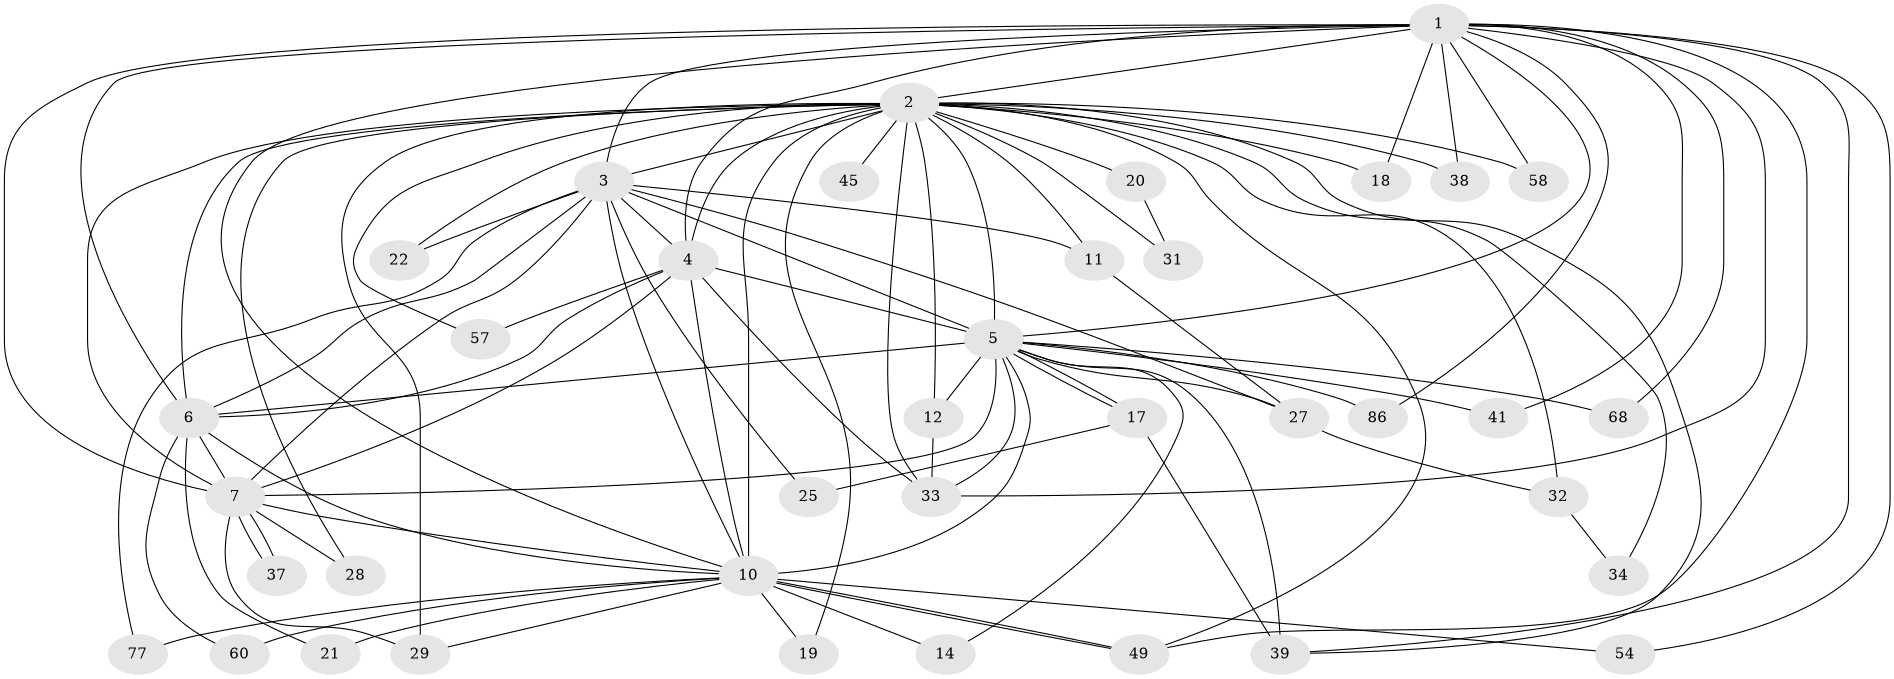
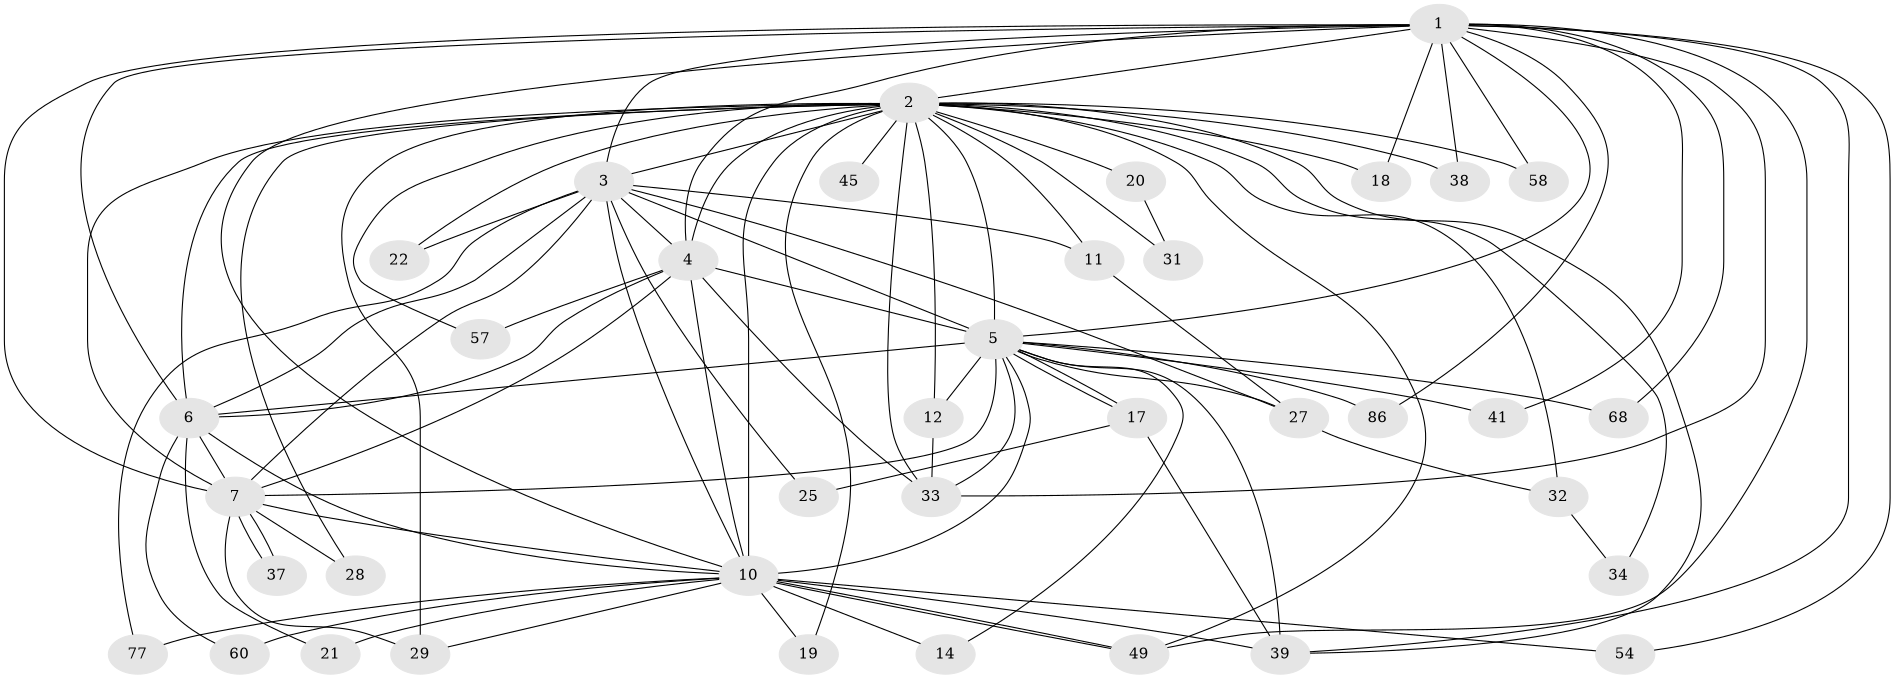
none -> (1004, 609)
